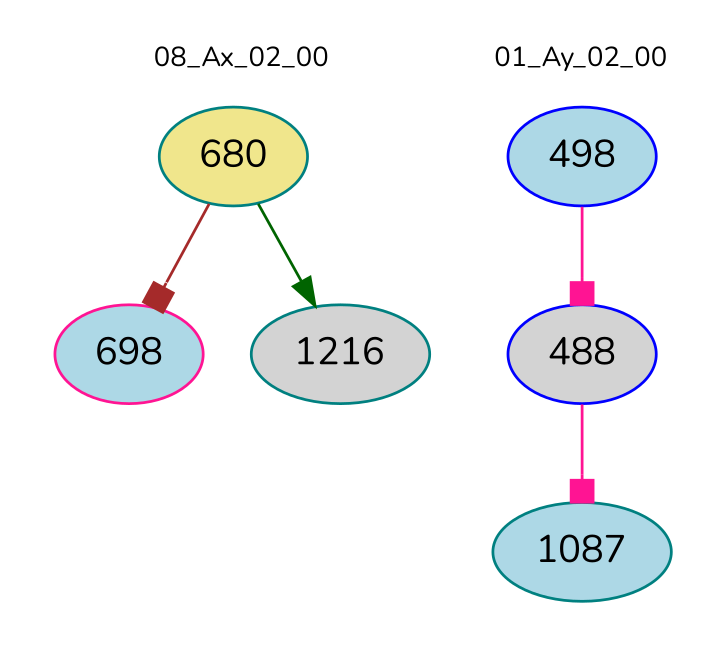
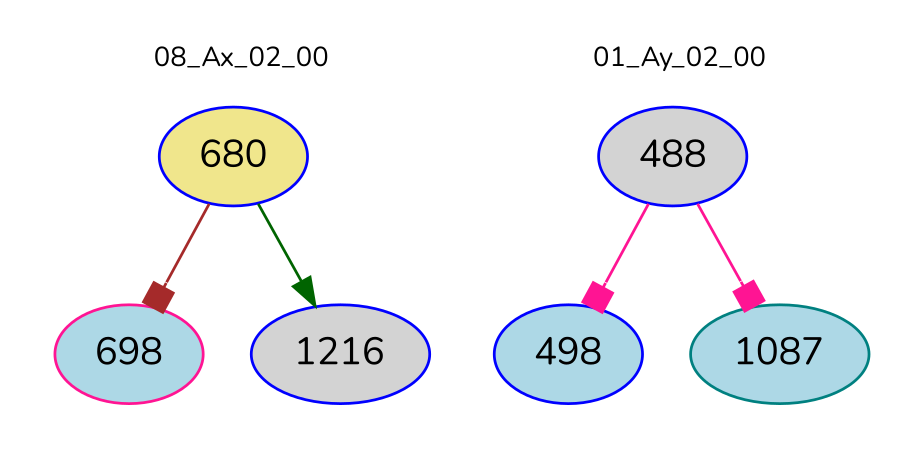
(233, 157) -> (233, 157)
(582, 242) -> (627, 243)
(340, 354) -> (340, 354)
